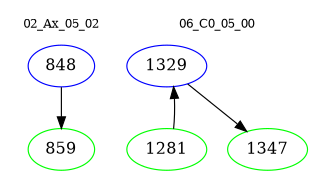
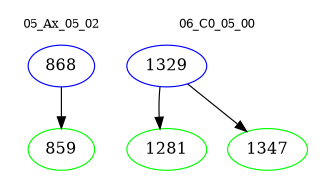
(61, 25) -> (61, 25)
(61, 66) -> (61, 66)
(175, 114) -> (159, 102)
